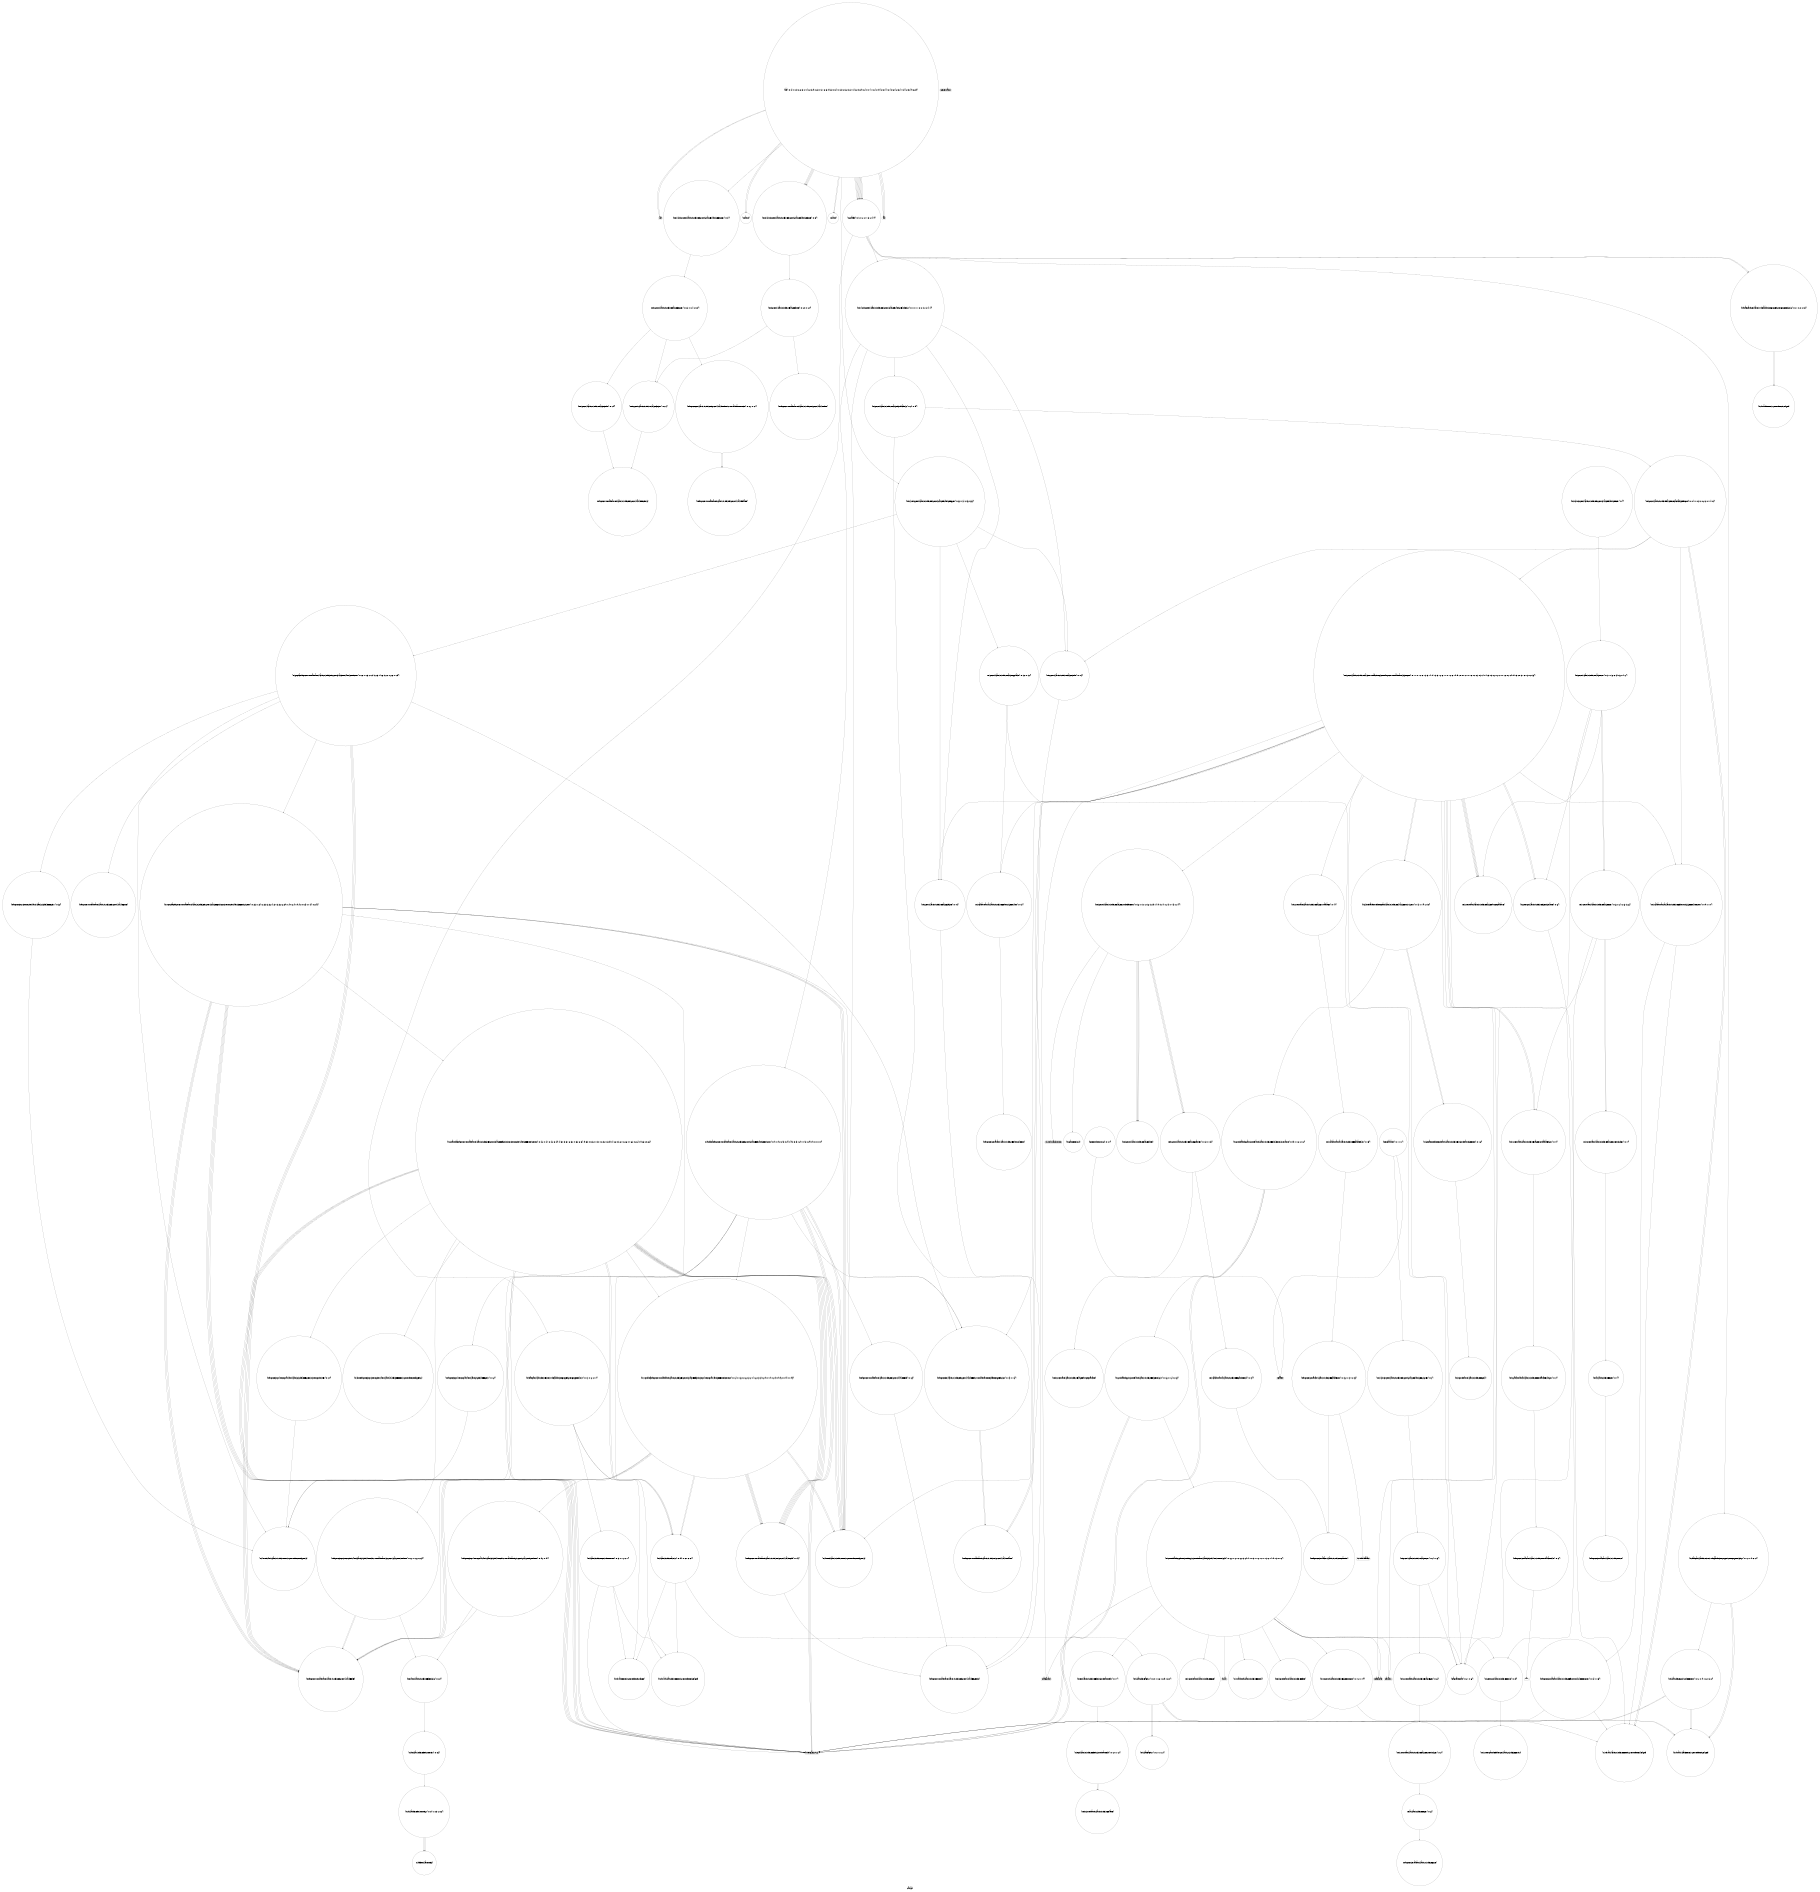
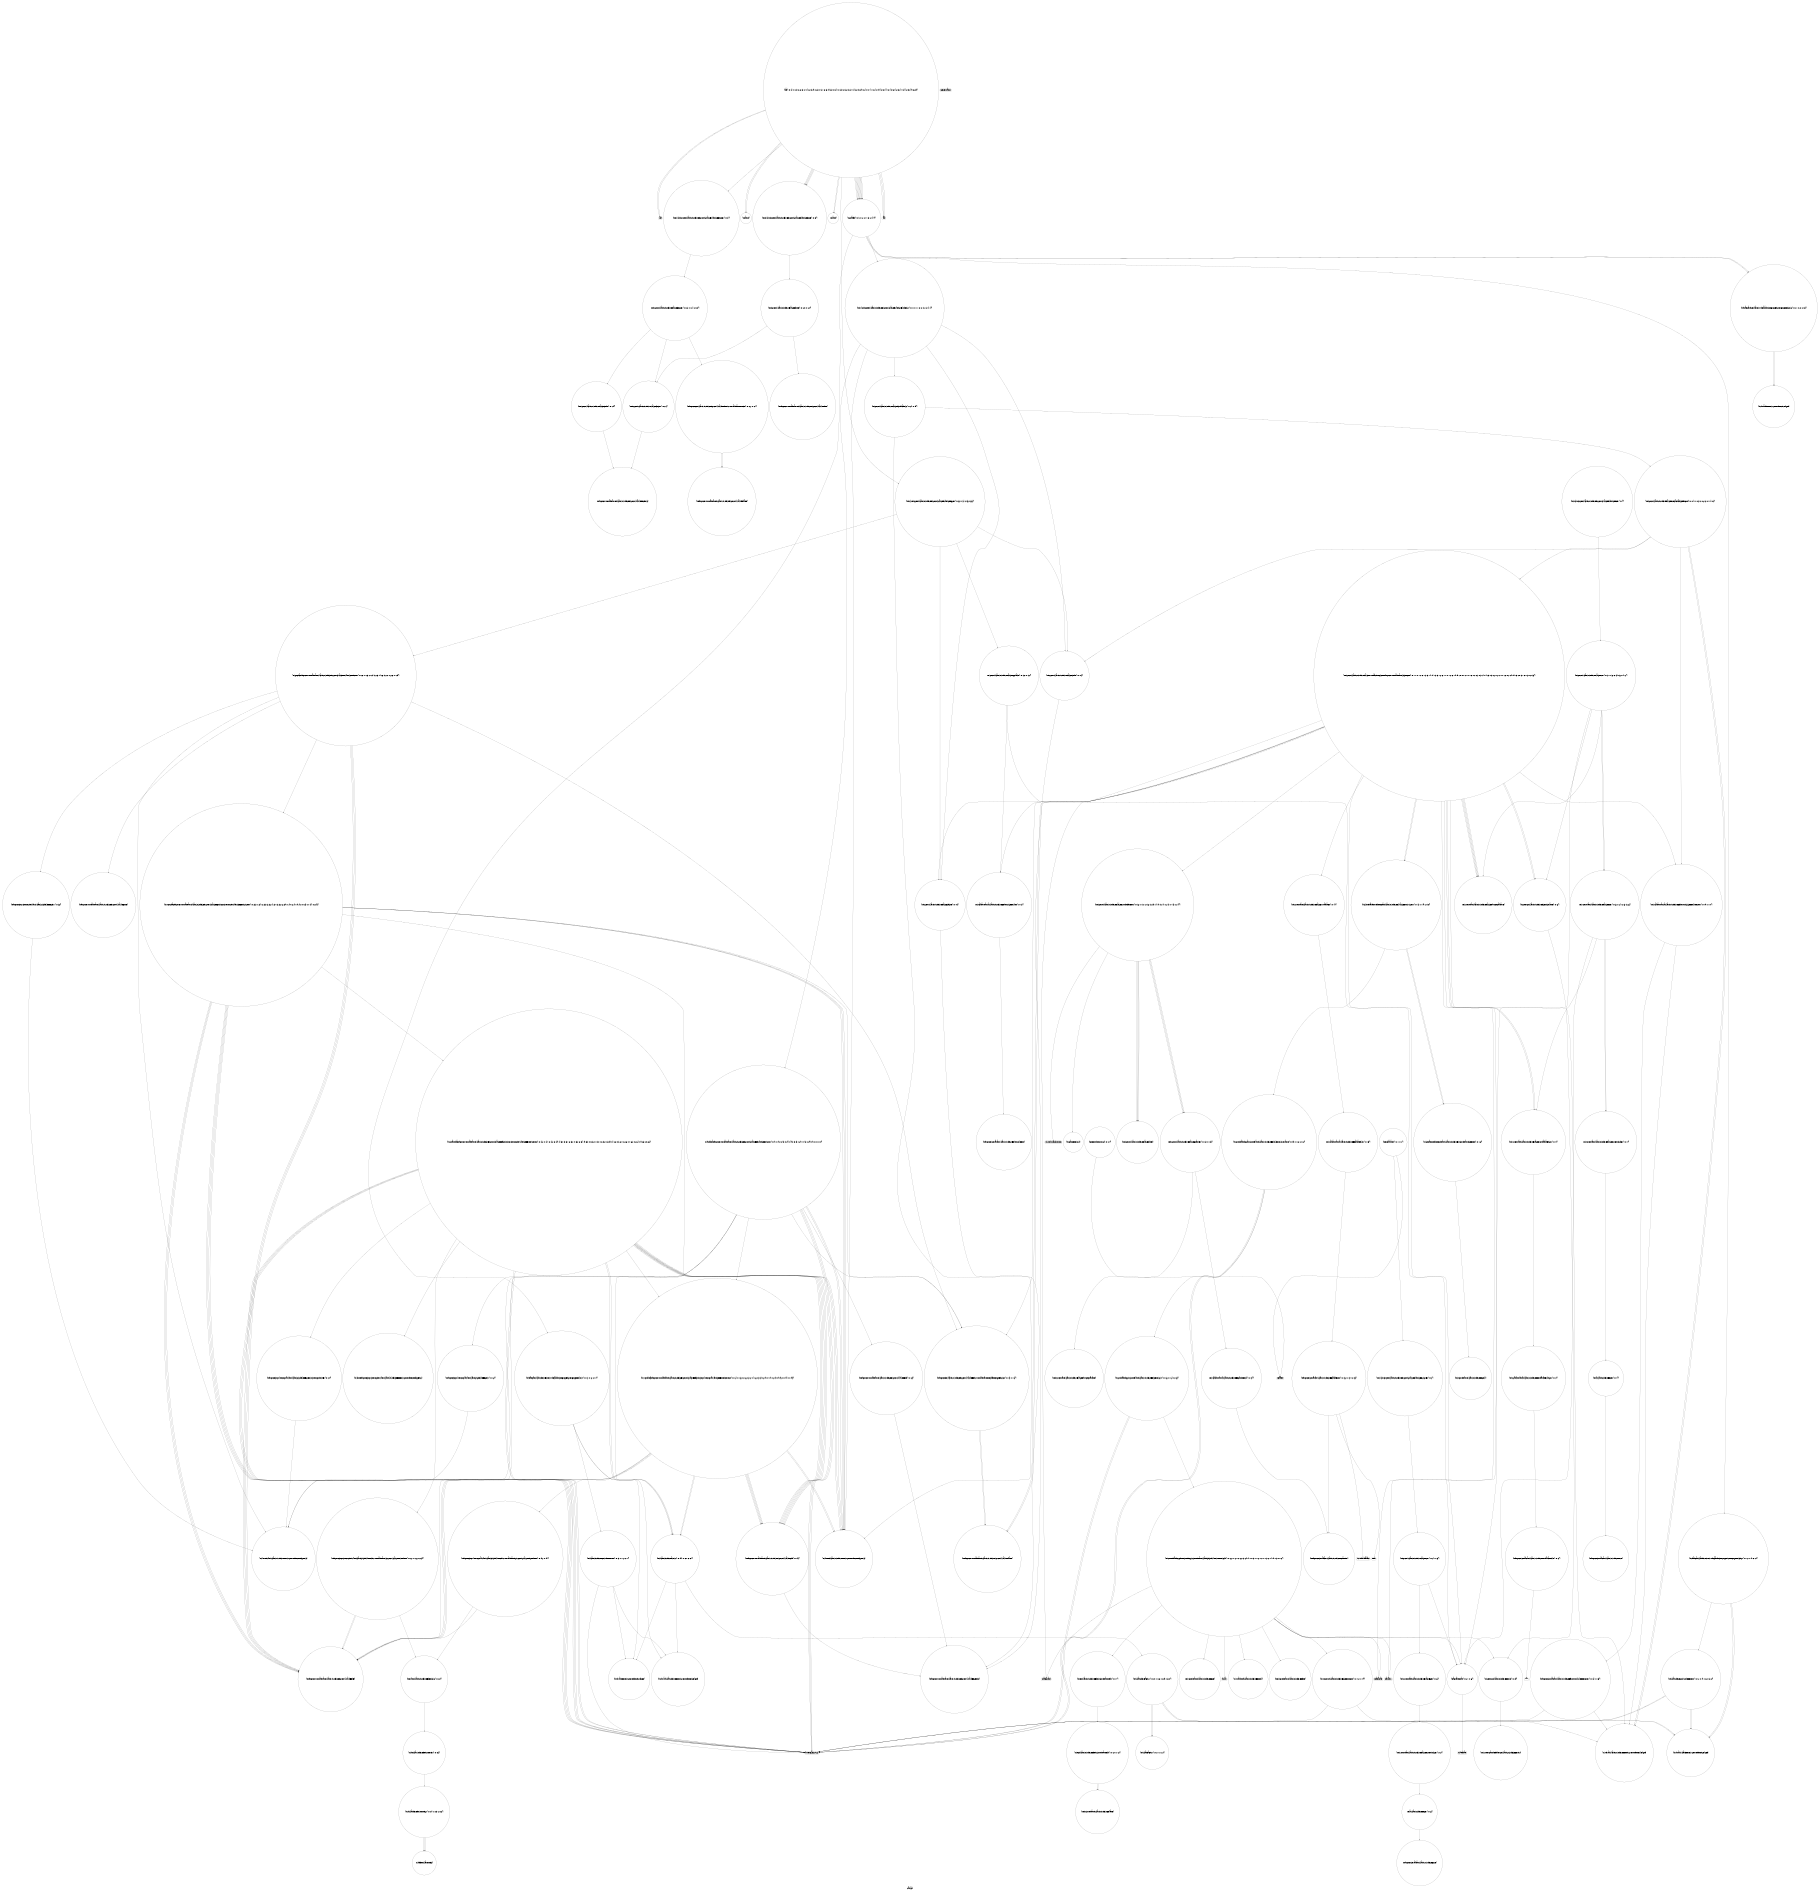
none -> (1374, 1559)
none -> (1462, 1753)
